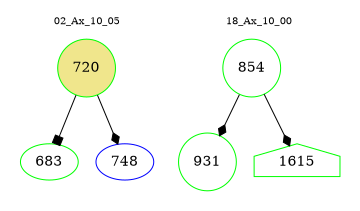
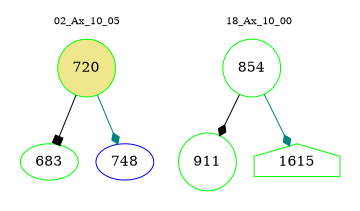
(105, 114) -> (105, 114)
(274, 115) -> (274, 115)
(207, 162) -> (207, 162)
